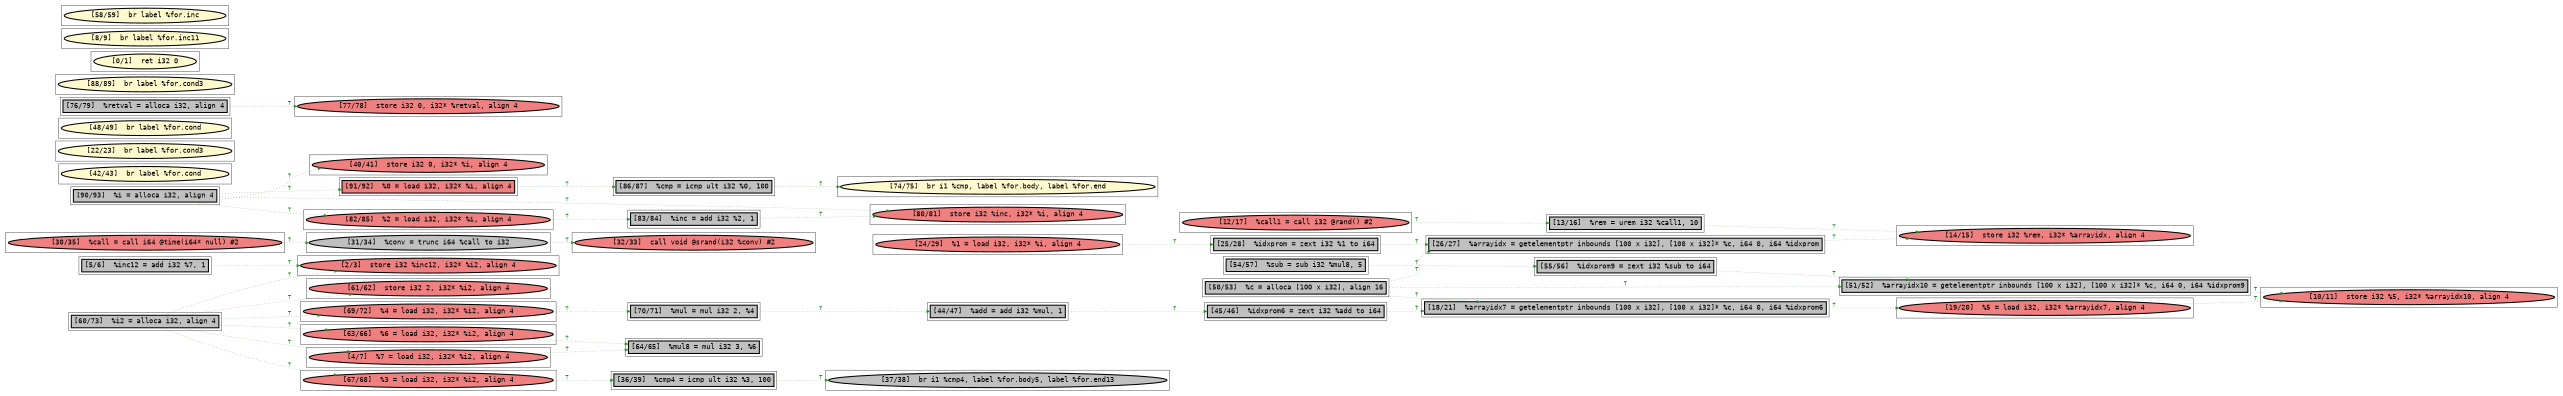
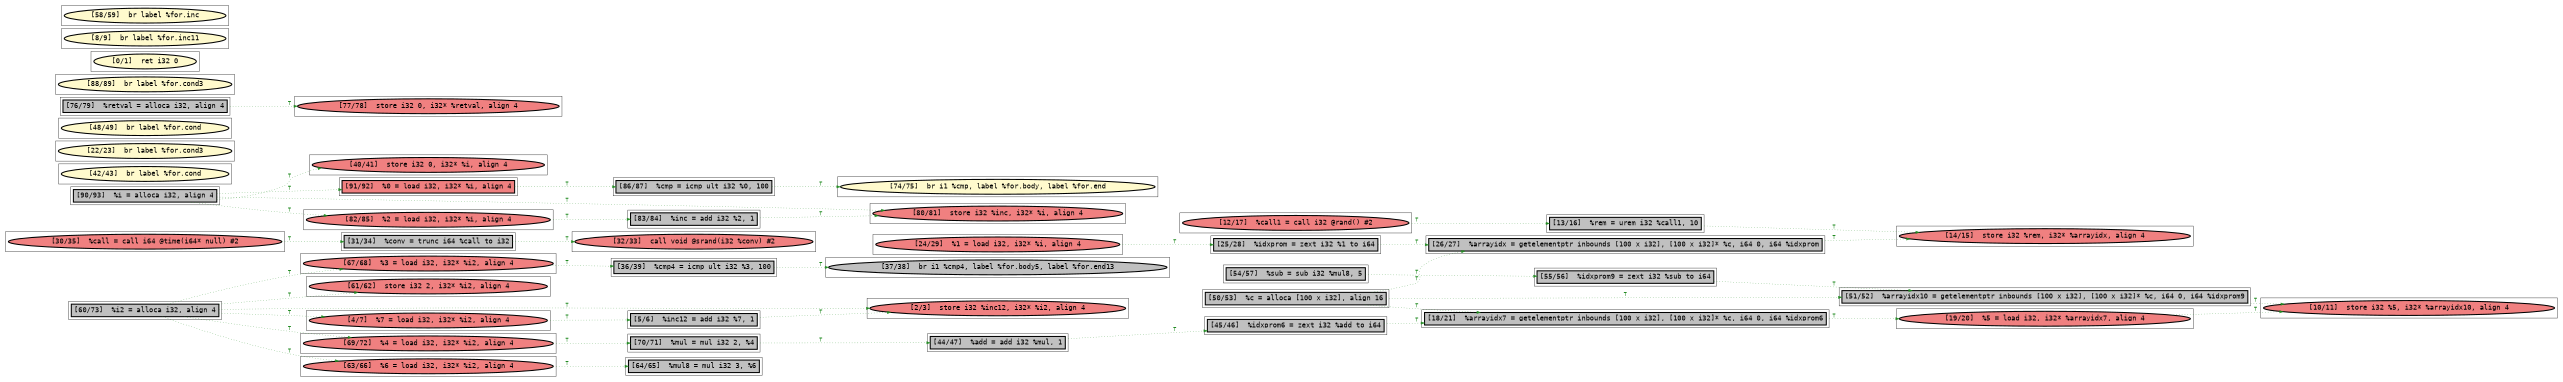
(428, 243) -> (428, 242)
(578, 352) -> (587, 320)
